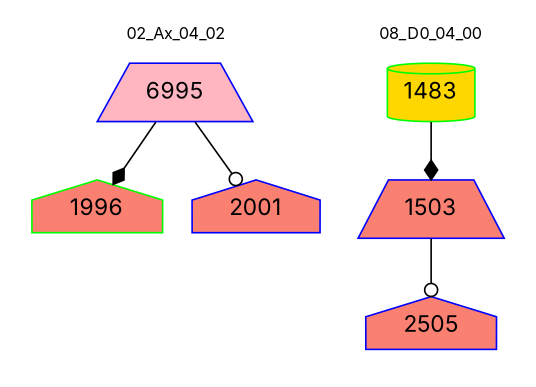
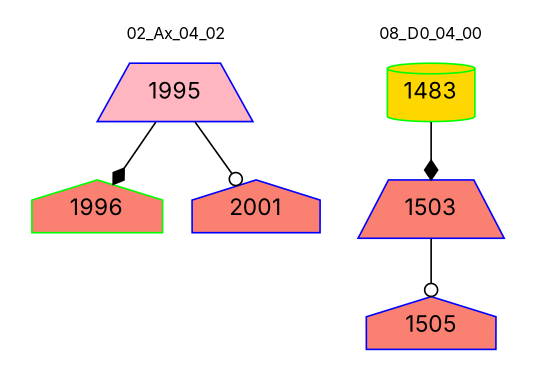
(175, 92) -> (175, 92)
(431, 326) -> (431, 326)
